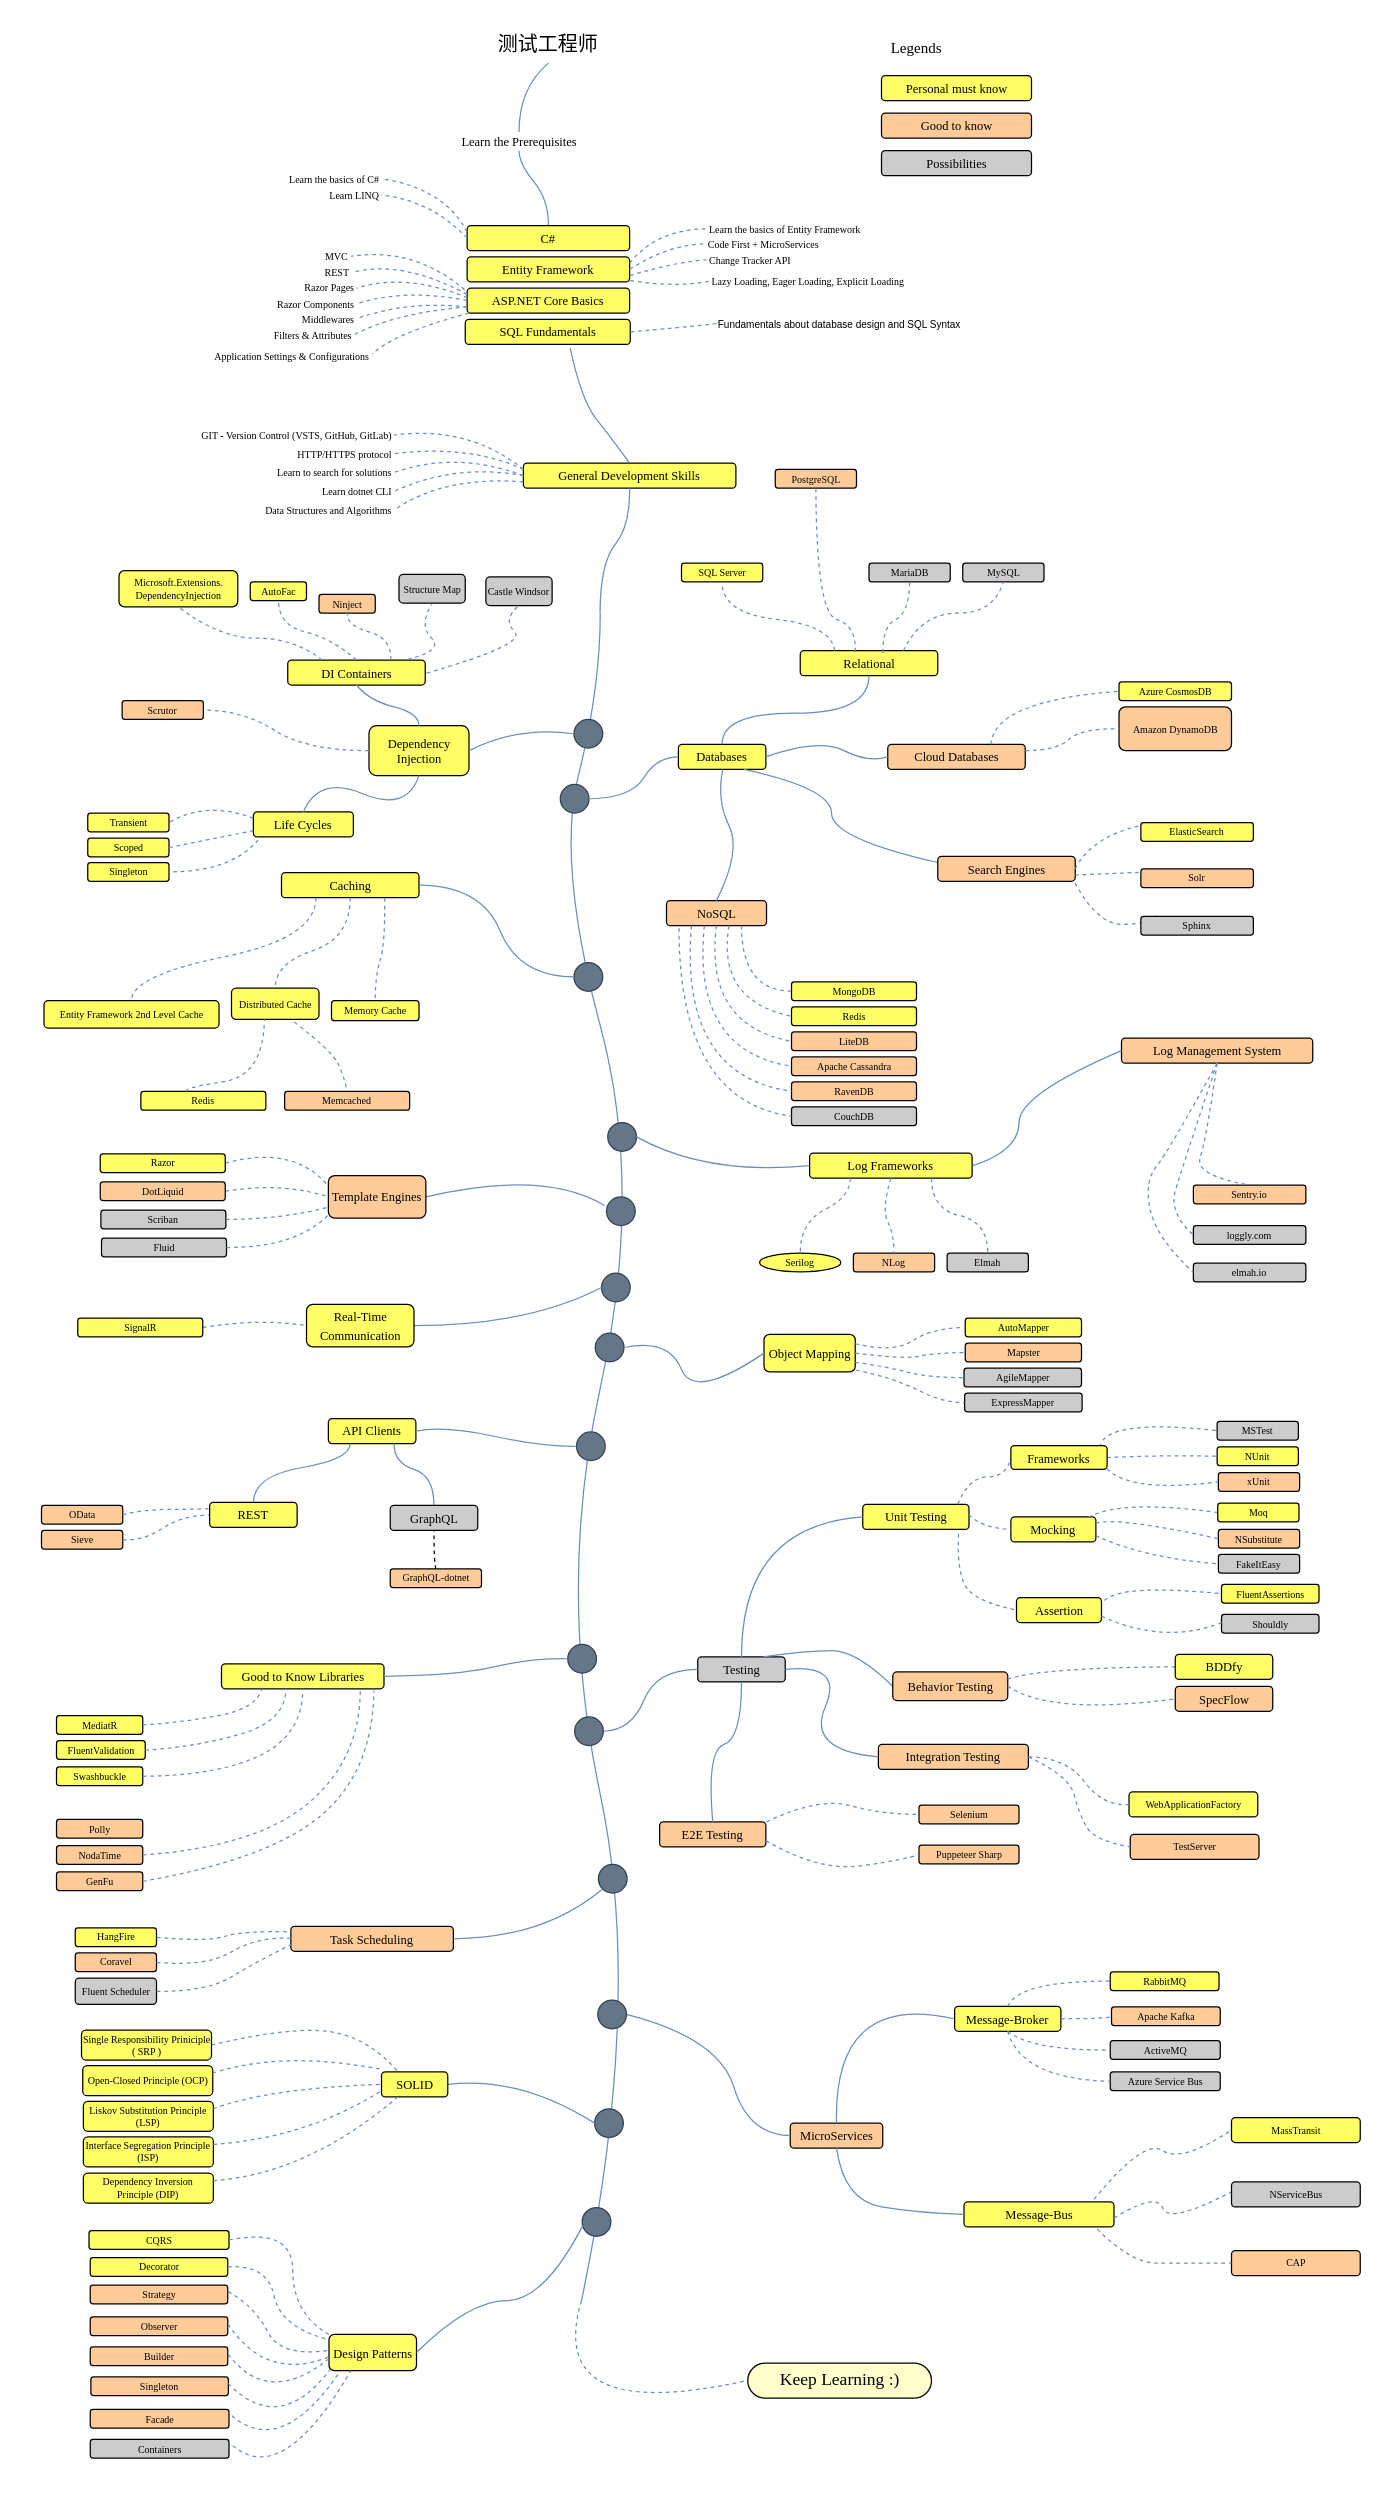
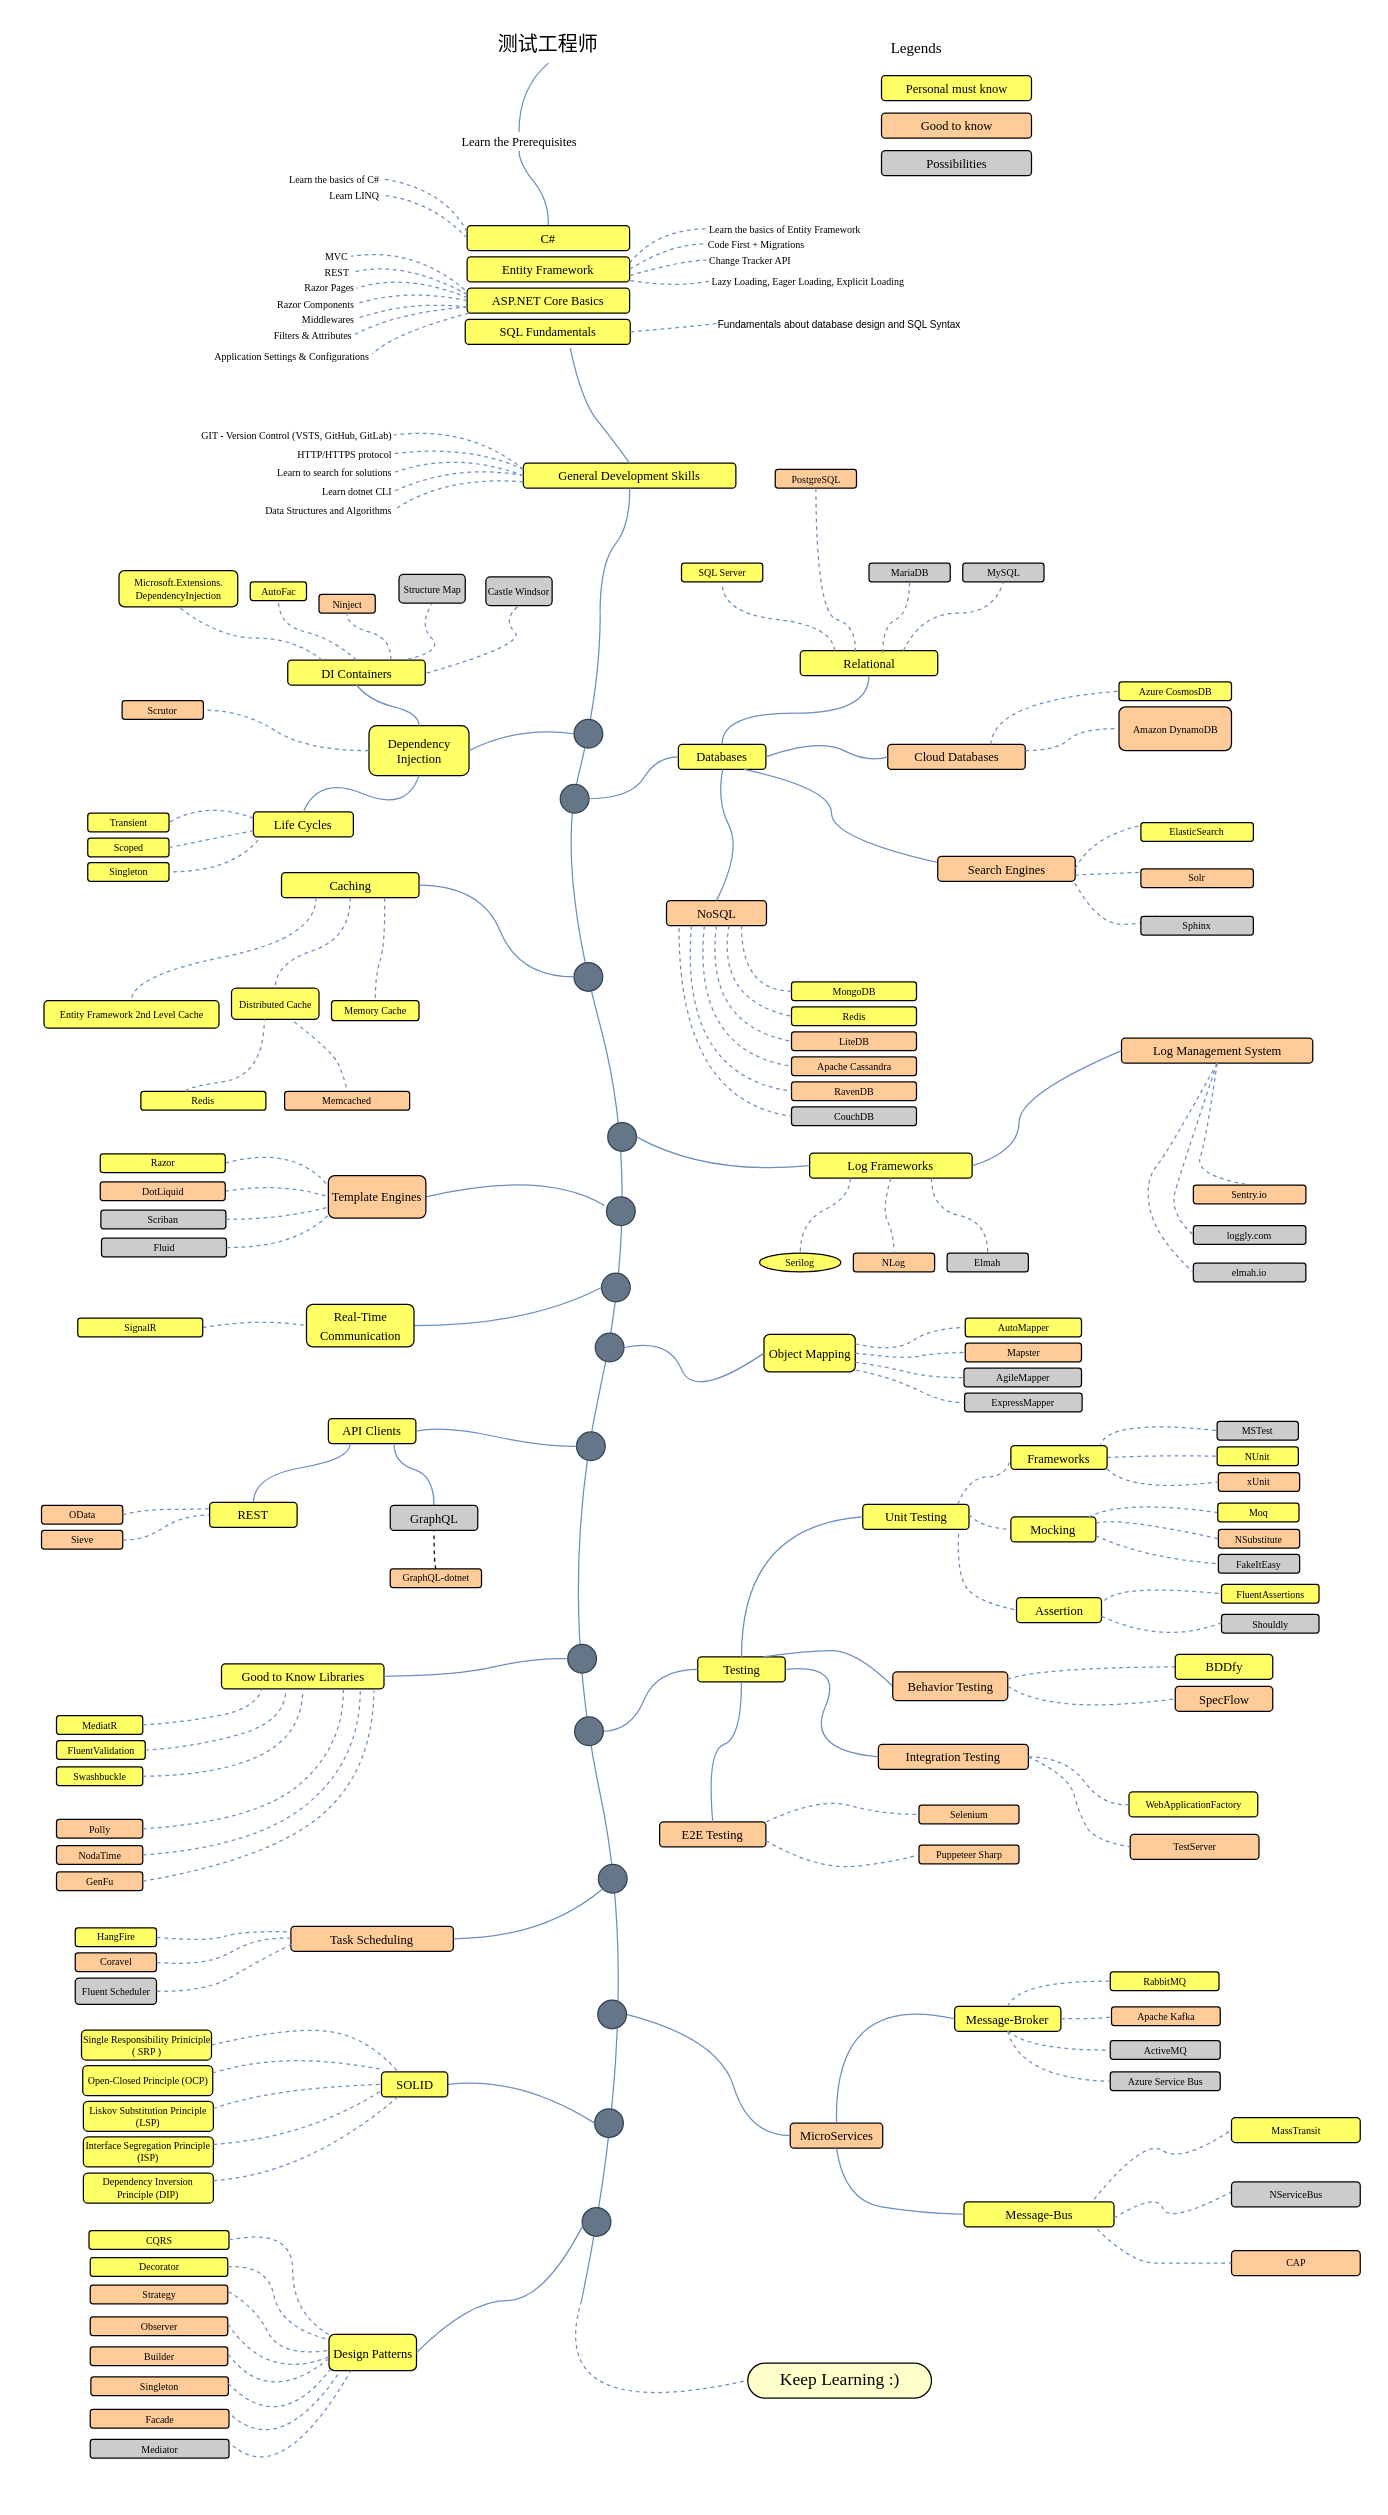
(773, 244) -> (765, 244)
(741, 1669) -> (741, 1669)
none -> (274, 1801)
(160, 2449) -> (160, 2449)
